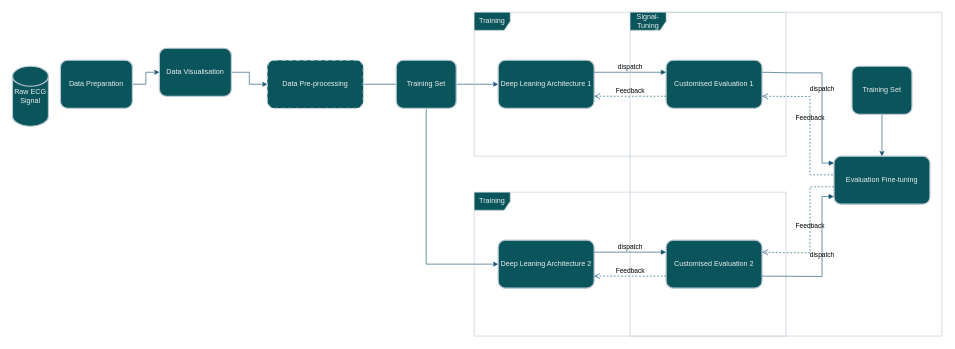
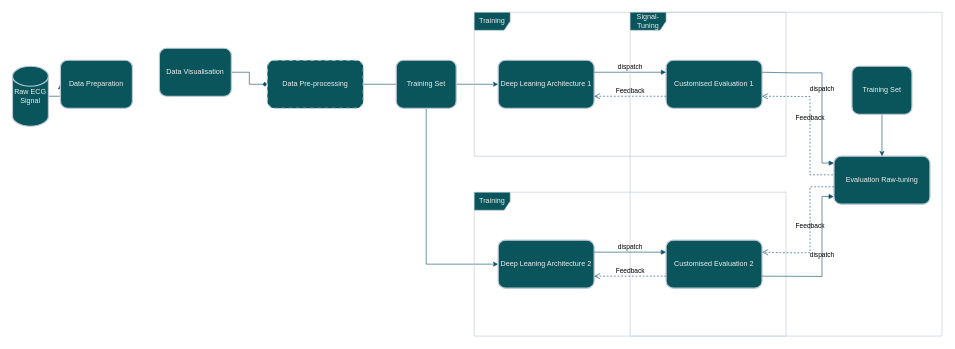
(148, 72) -> none
(261, 84) -> (261, 84)
none -> (58, 96)
(882, 180) -> (882, 180)
